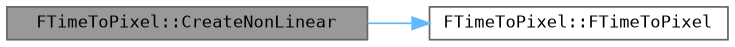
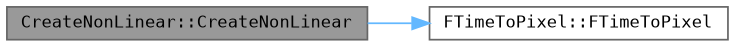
(187, 23) -> (187, 23)
